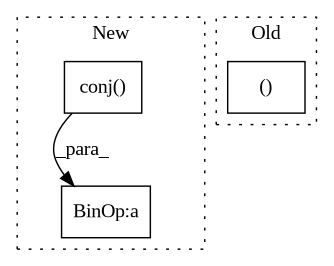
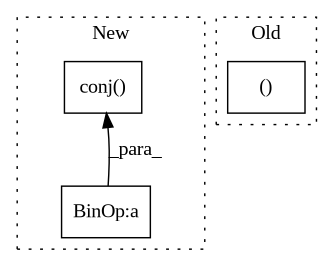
(54, 143) -> (109, 157)
